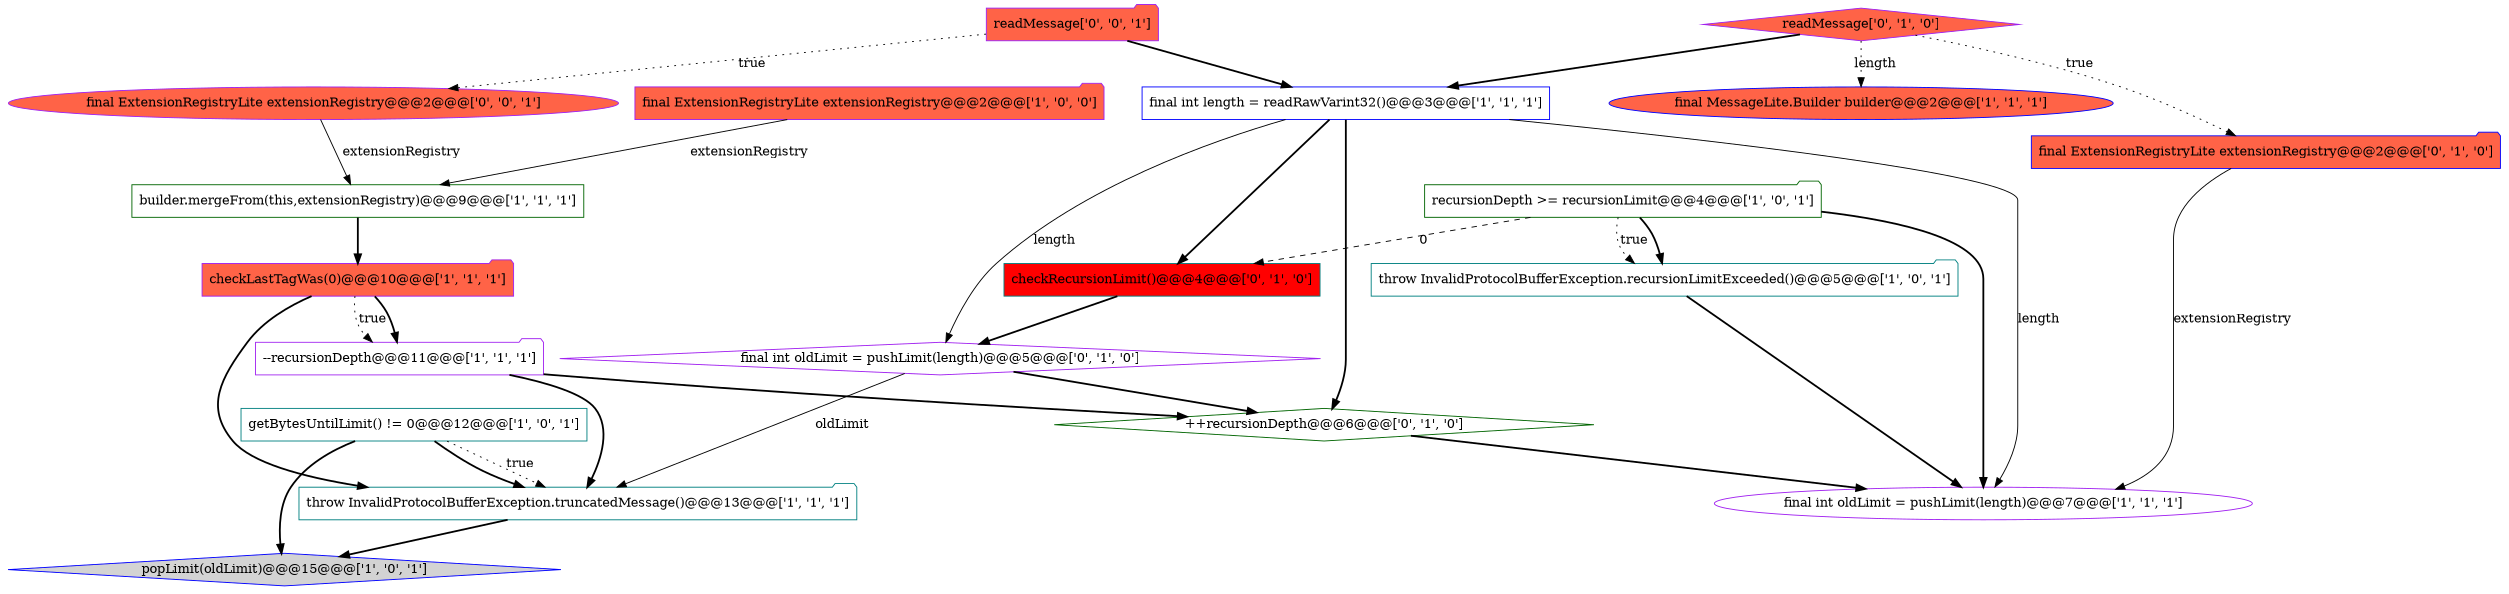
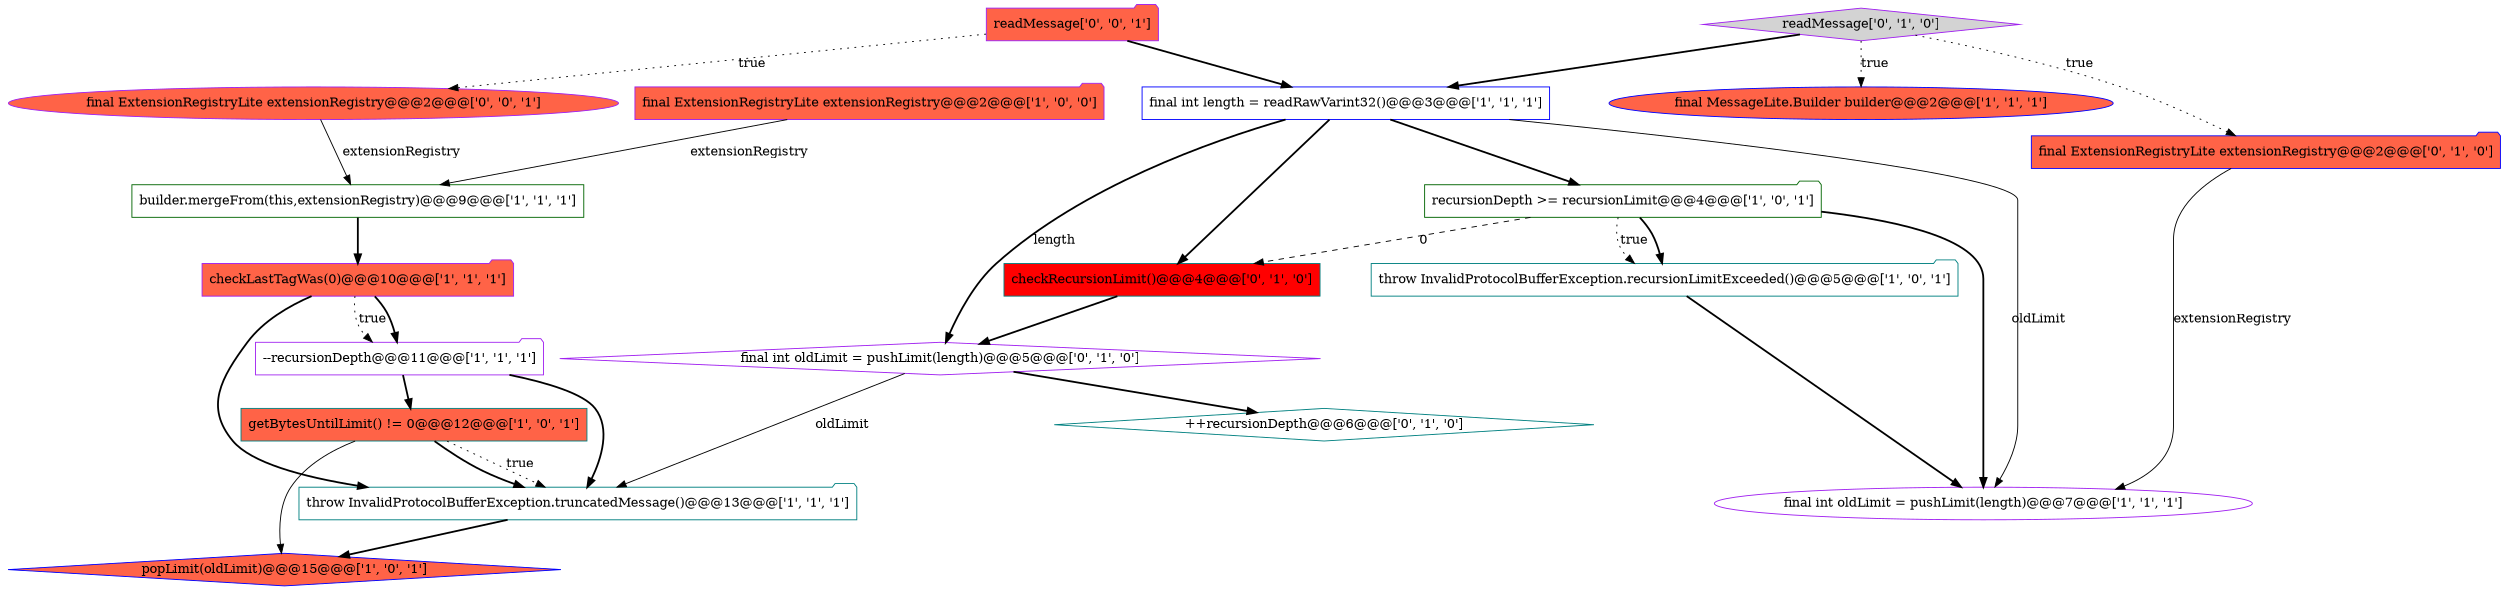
(1861, 24) -> (1861, 24)
(1875, 64) -> (1875, 64)
(1095, 196) -> (1095, 196)
(1346, 261) -> (1480, 151)
(2039, 319) -> (2039, 319)
(861, 397) -> (406, 387)
(414, 425) -> (414, 425)
(1324, 425) -> (1324, 425)
(1633, 462) -> none
(297, 479) -> (297, 479)
(284, 570) -> (284, 570)
